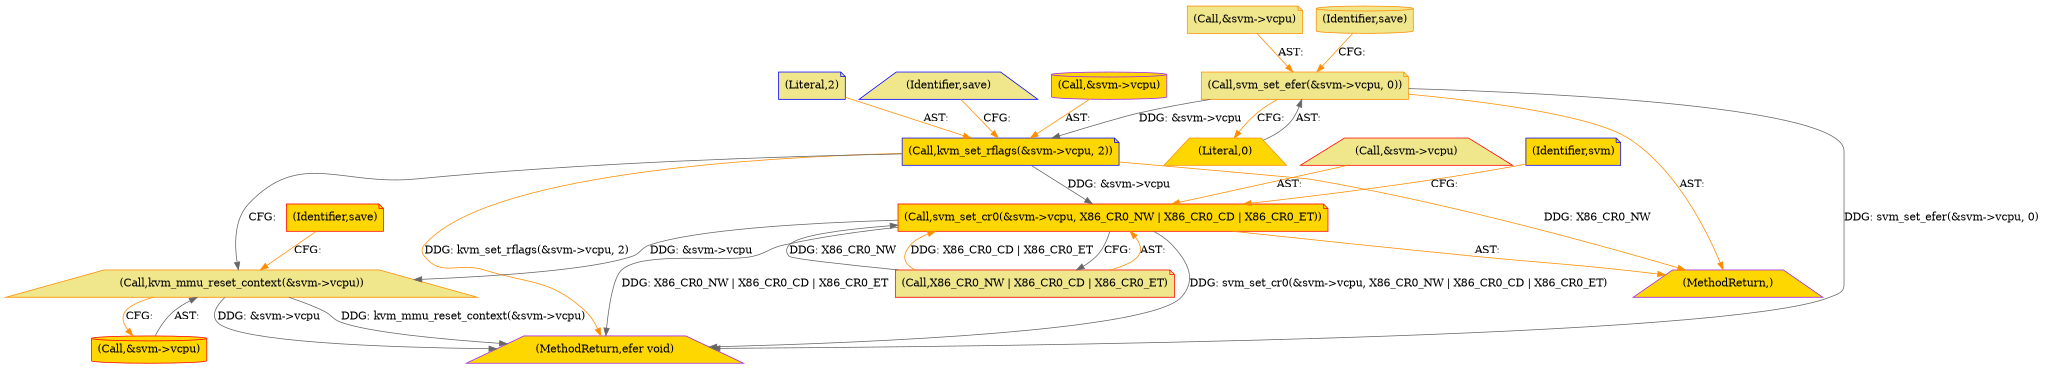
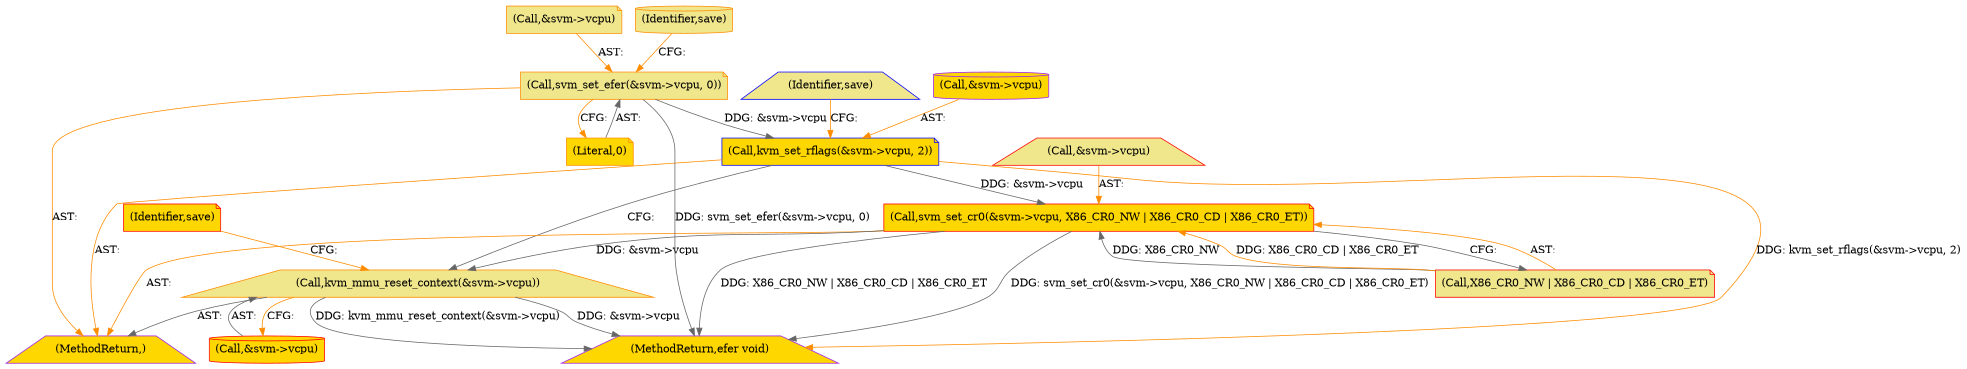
(812, 86) -> none
(1225, 152) -> (600, 152)
(1573, 152) -> none
(1597, 218) -> (109, 251)
none -> (200, 310)
